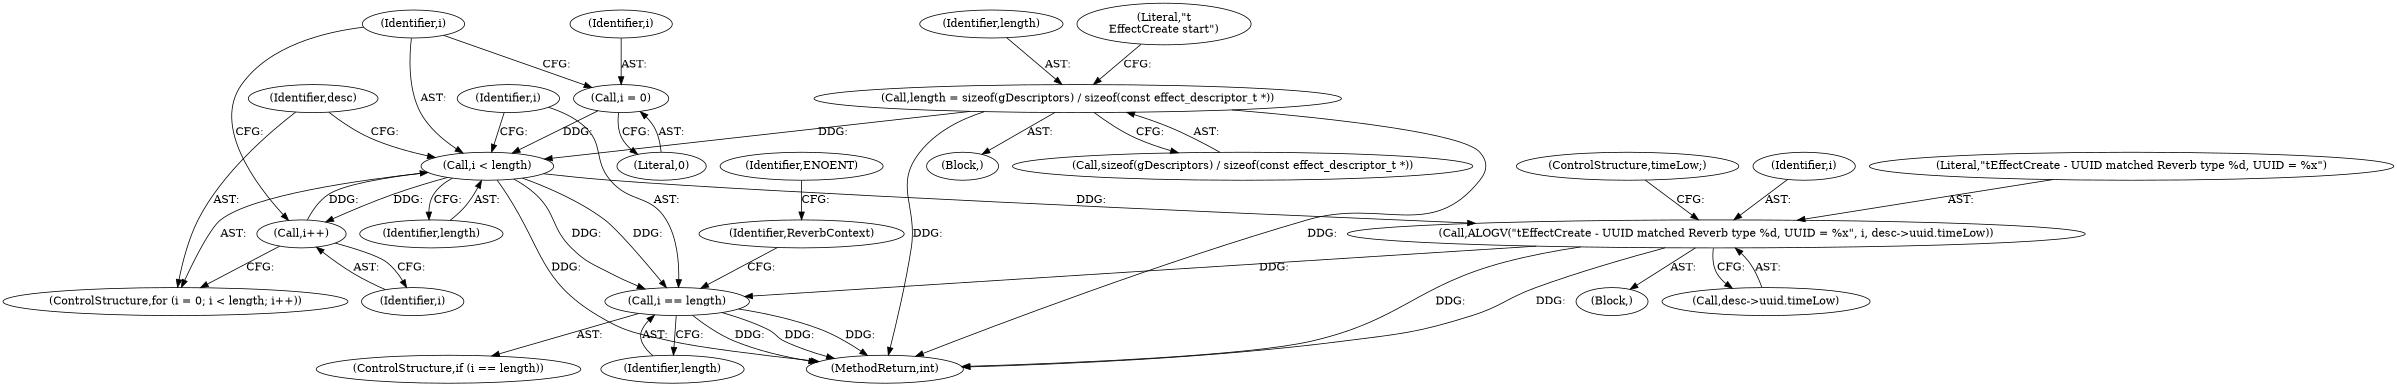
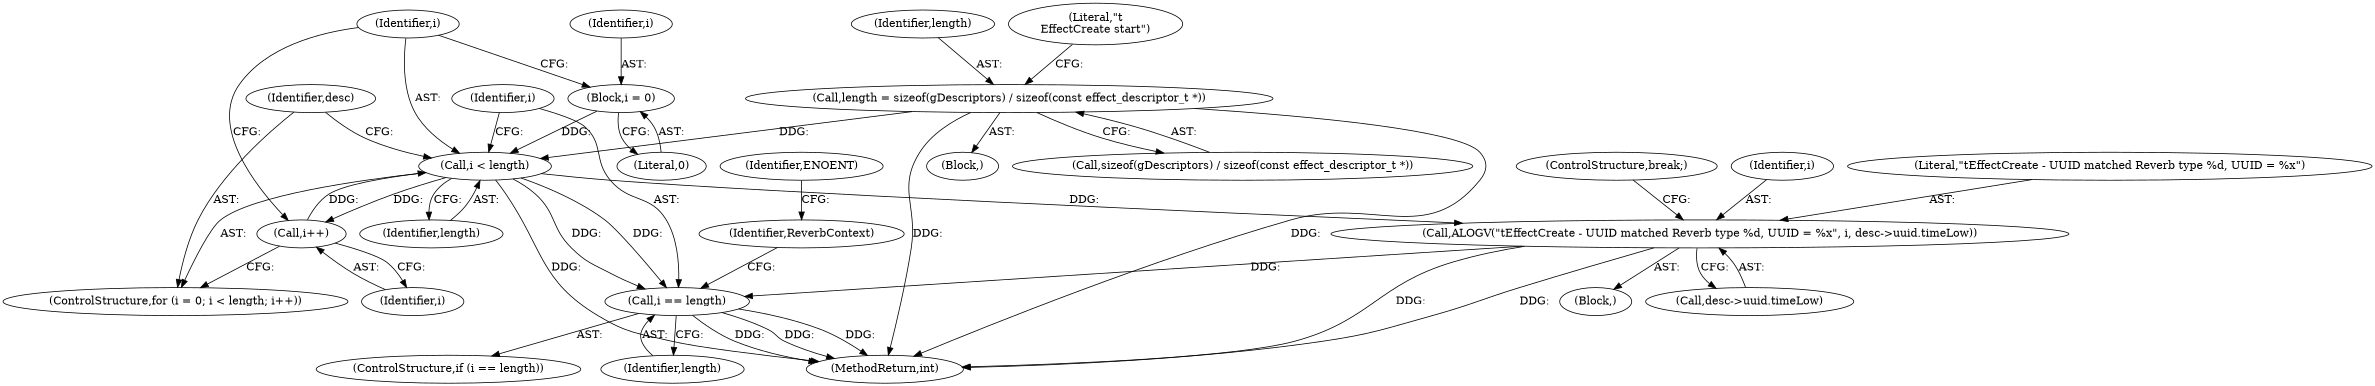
(621, 99) -> (621, 99)
(1628, 166) -> (1617, 166)
